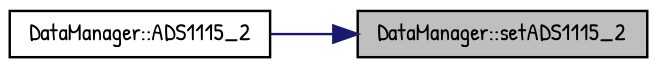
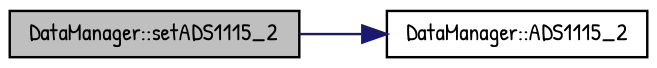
(302, 34) -> (331, 34)
